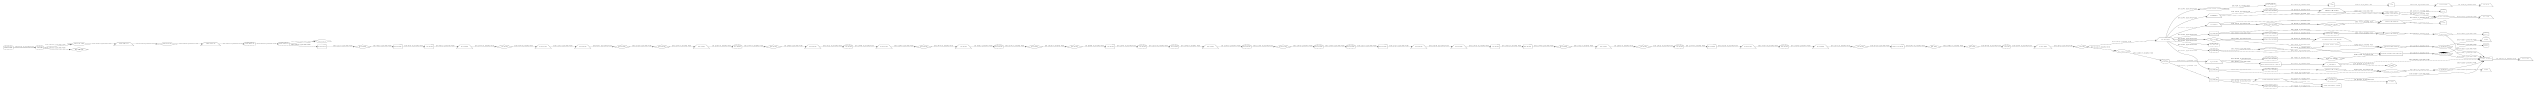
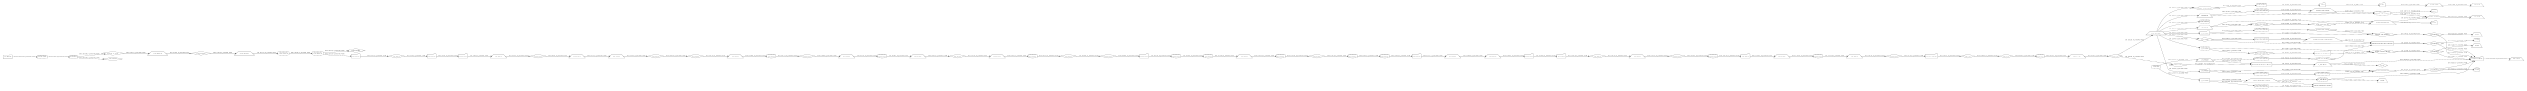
none -> (2355, 41)
(2143, 56) -> (2218, 65)
none -> (8, 57)
